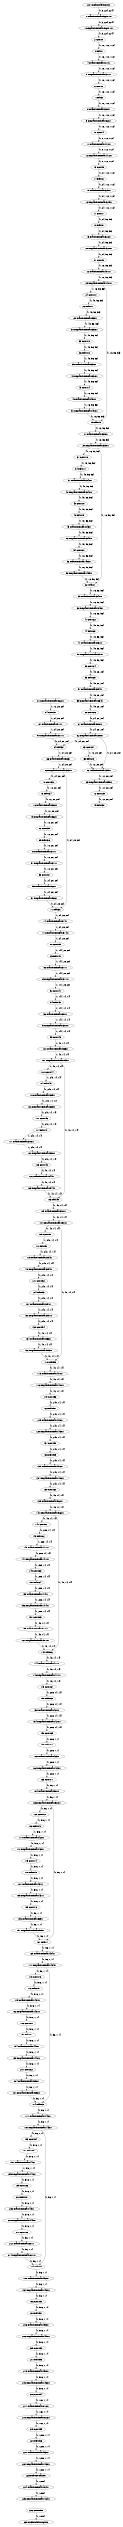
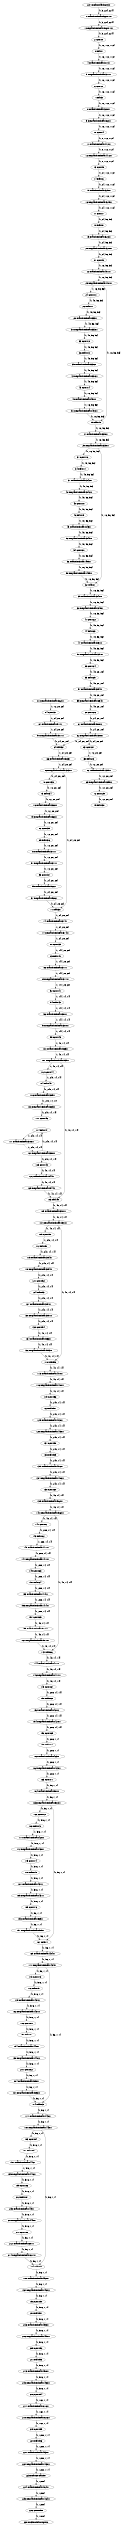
(107, 752) -> (90, 741)
(42, 1124) -> (42, 1142)
none -> (36, 2504)
